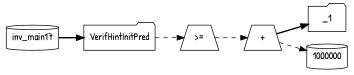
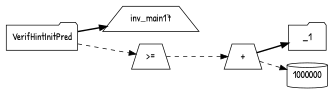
(32, 38) -> (151, 19)
(68, 38) -> (89, 30)
